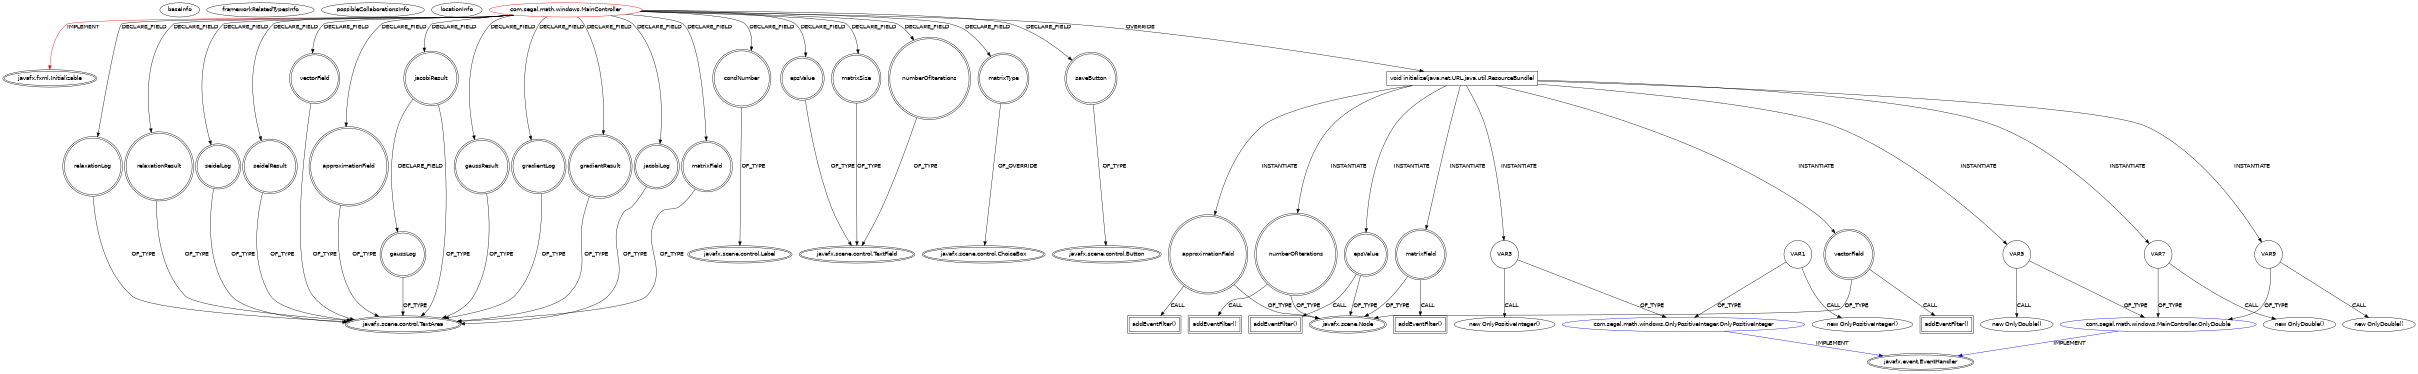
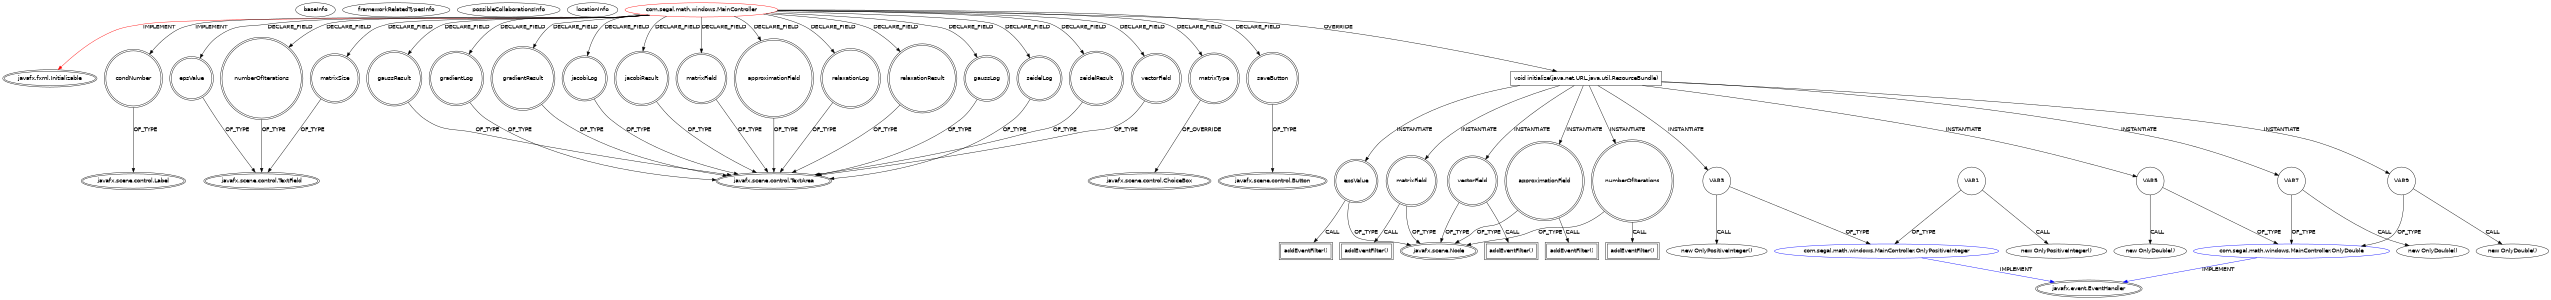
(772, 27) -> (211, 27)
(392, 161) -> (878, 19)
(1683, 324) -> (1887, 251)
